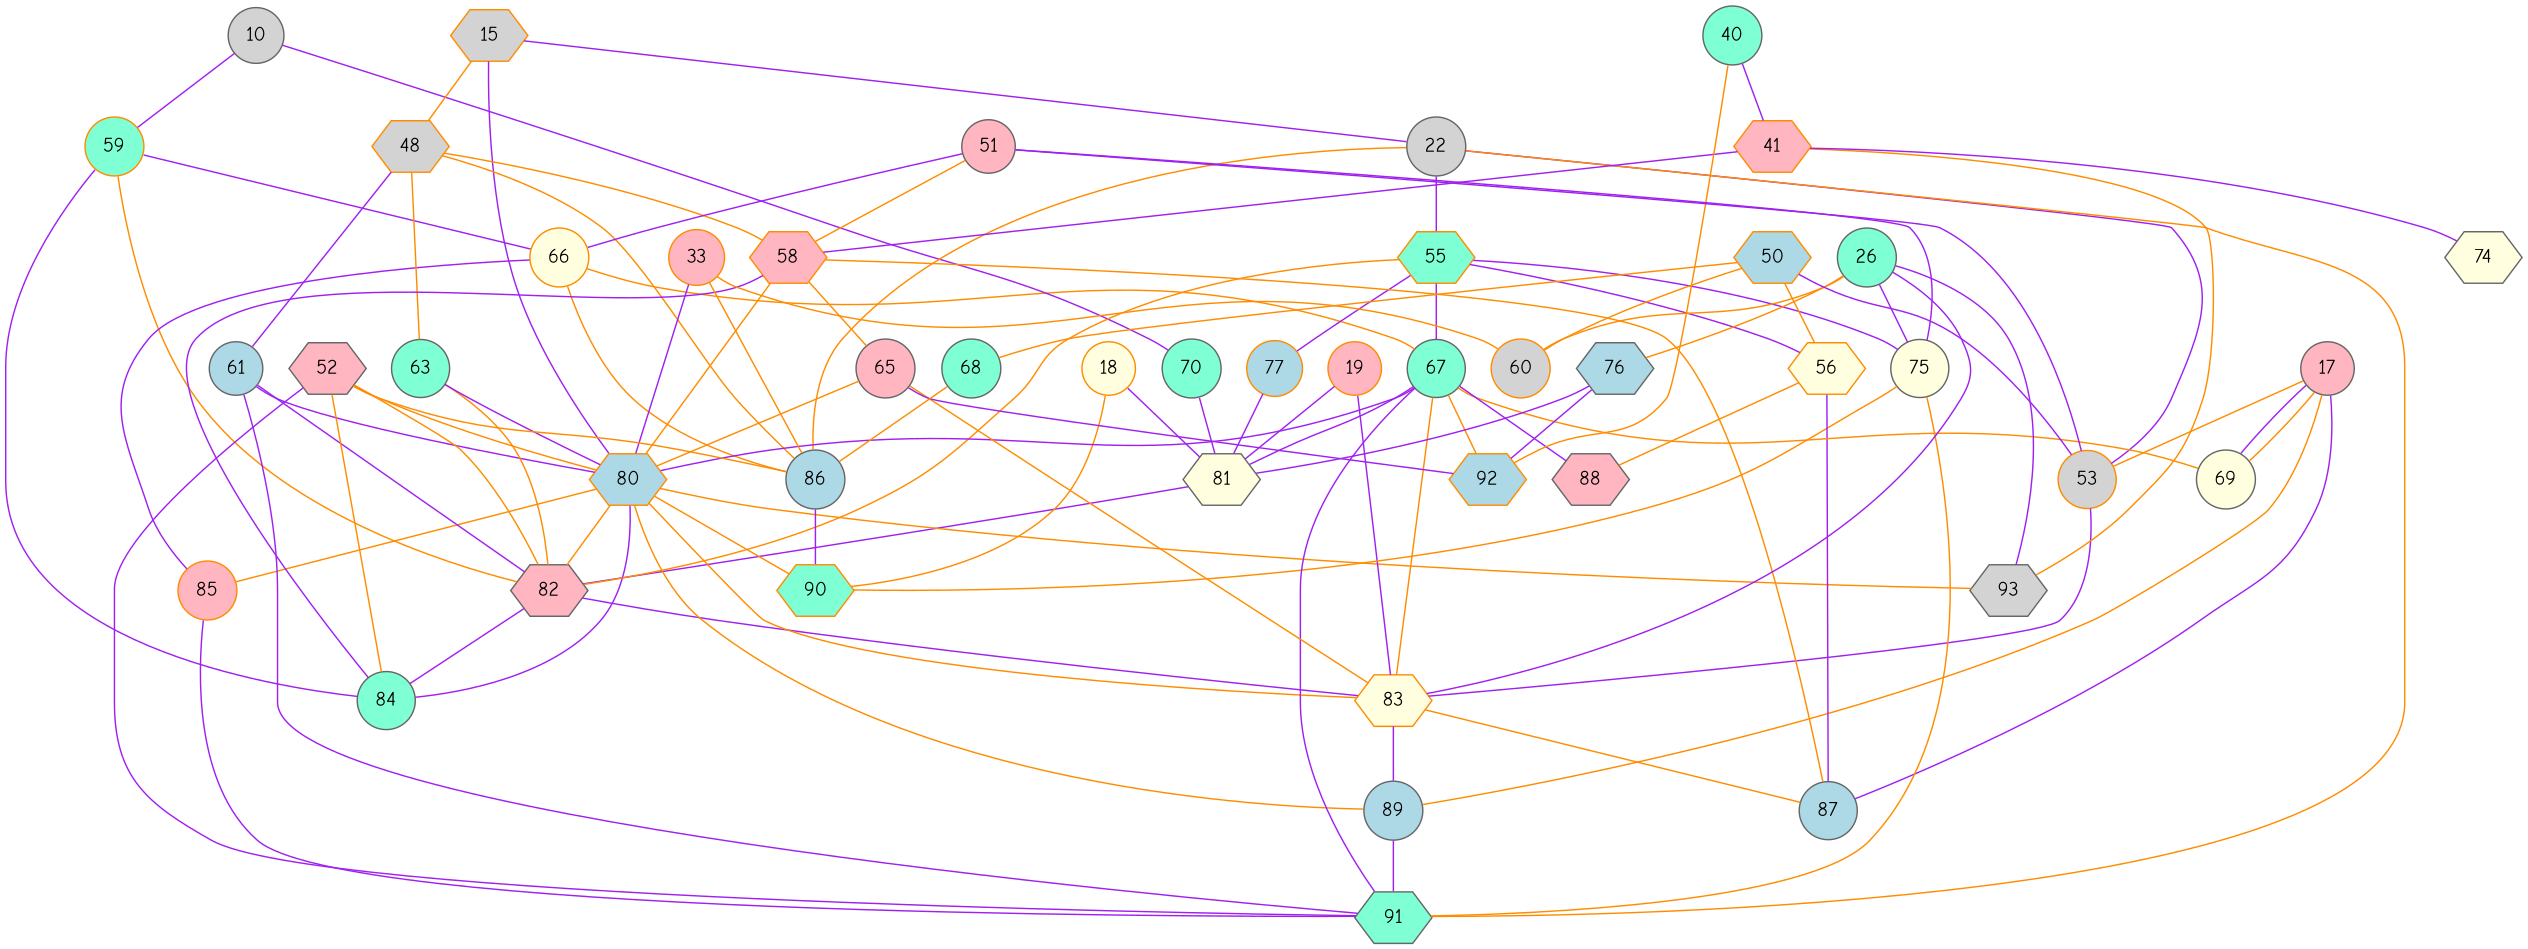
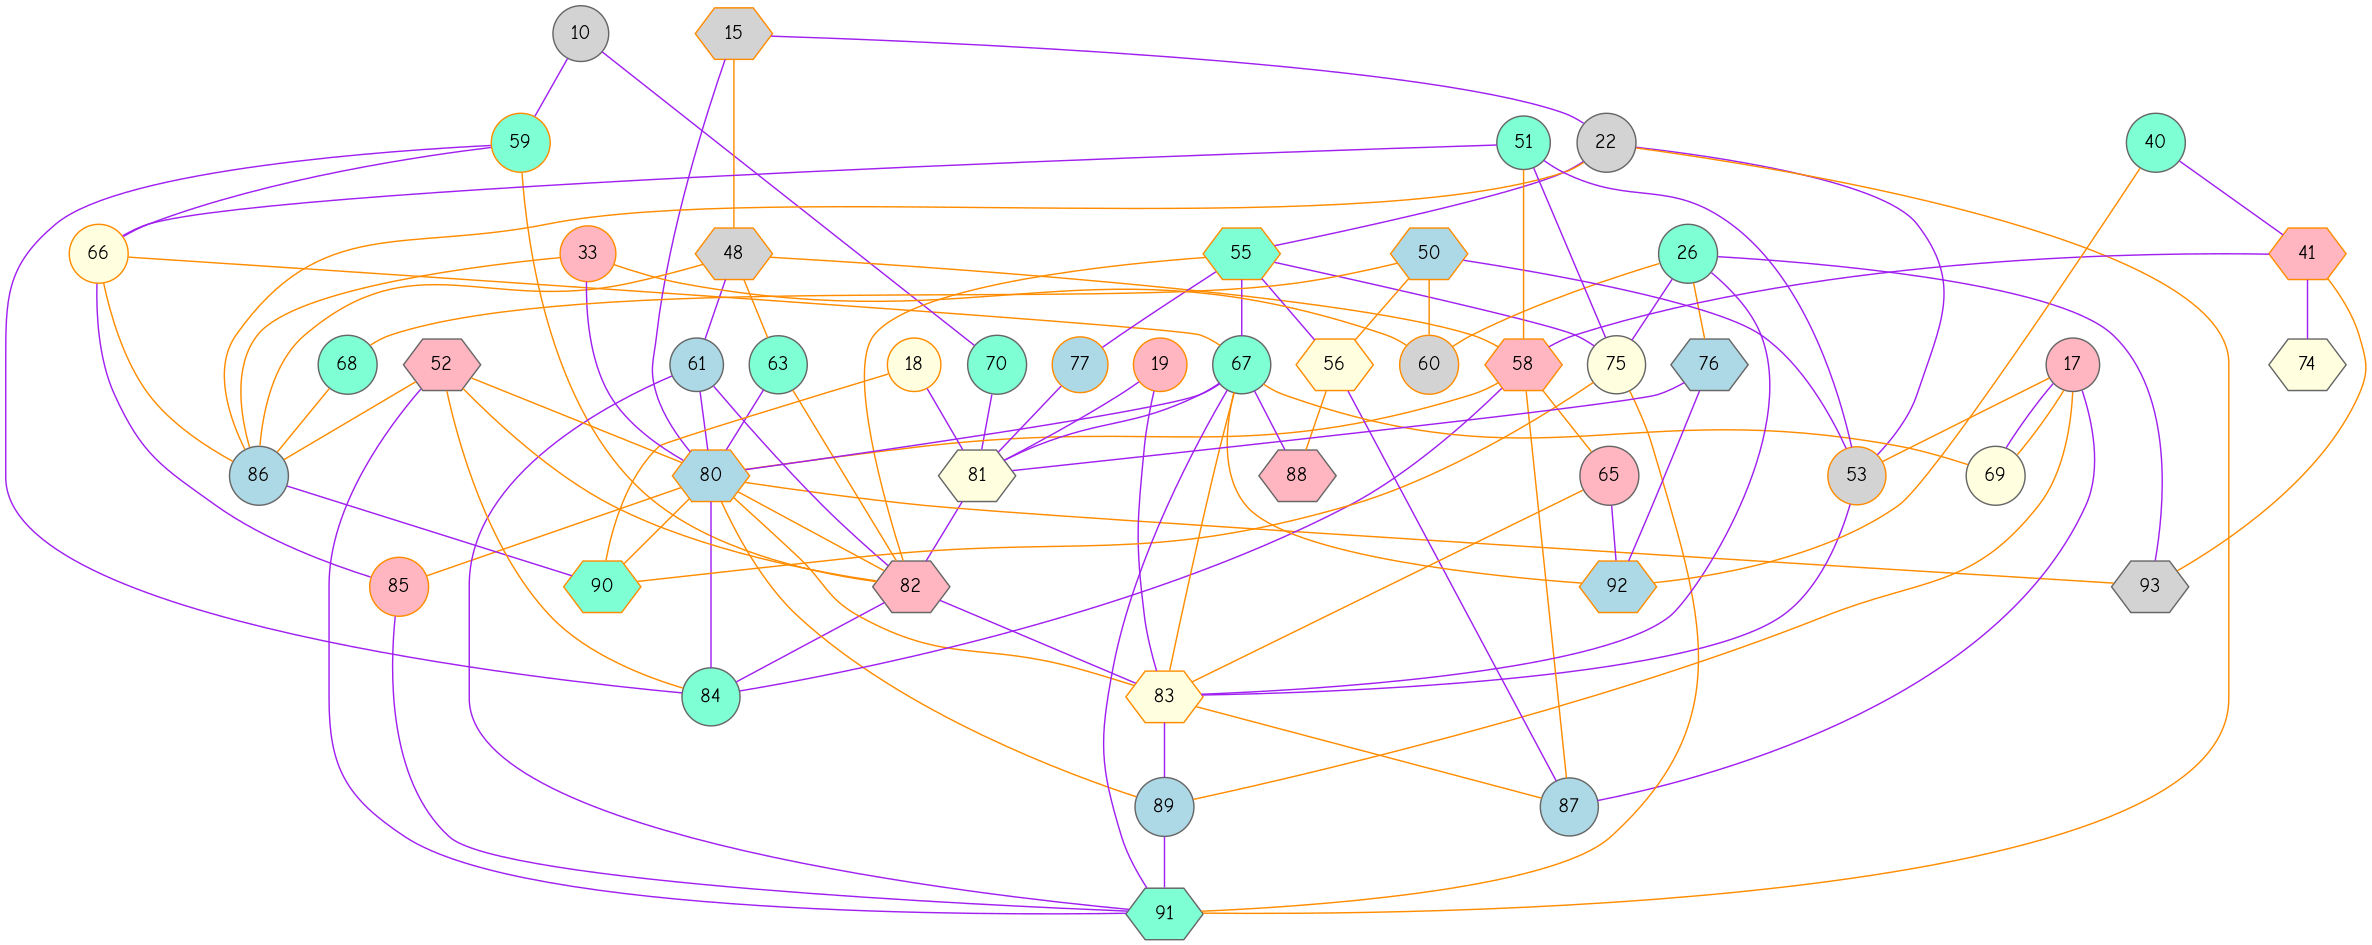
(989, 146) -> (1524, 143)
(768, 419) -> none
